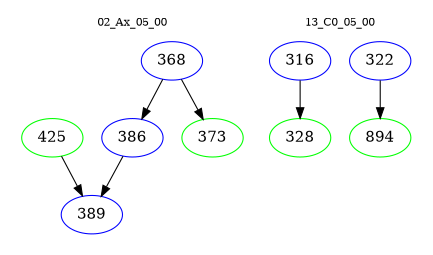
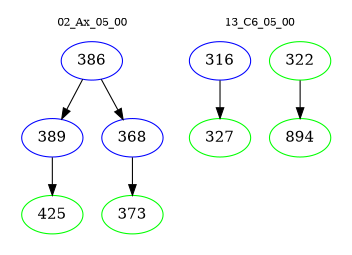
(340, 23) -> (260, 23)
(380, 61) -> (300, 61)
(155, 94) -> (110, 95)
(300, 138) -> (220, 138)
(69, 171) -> (52, 171)
